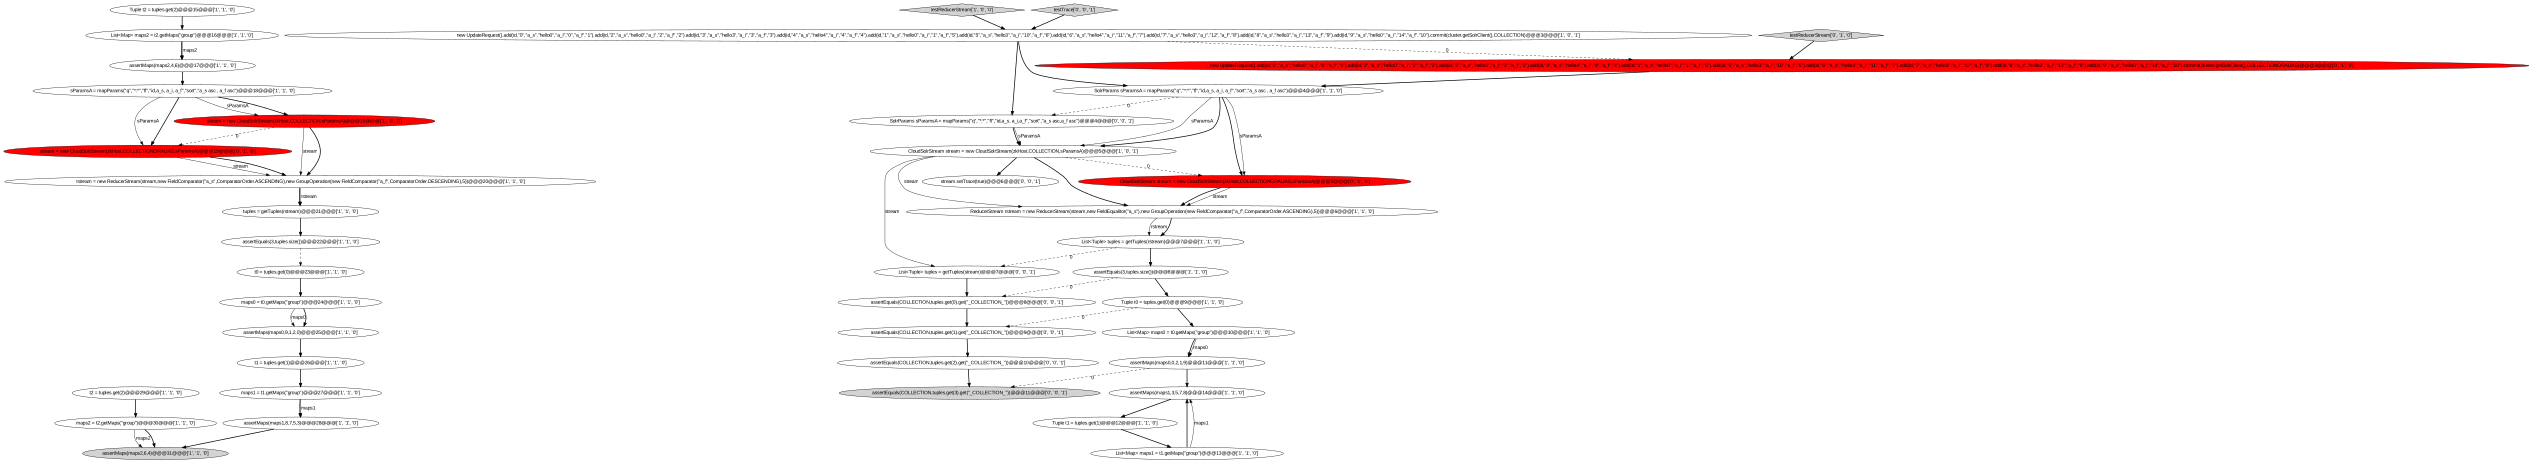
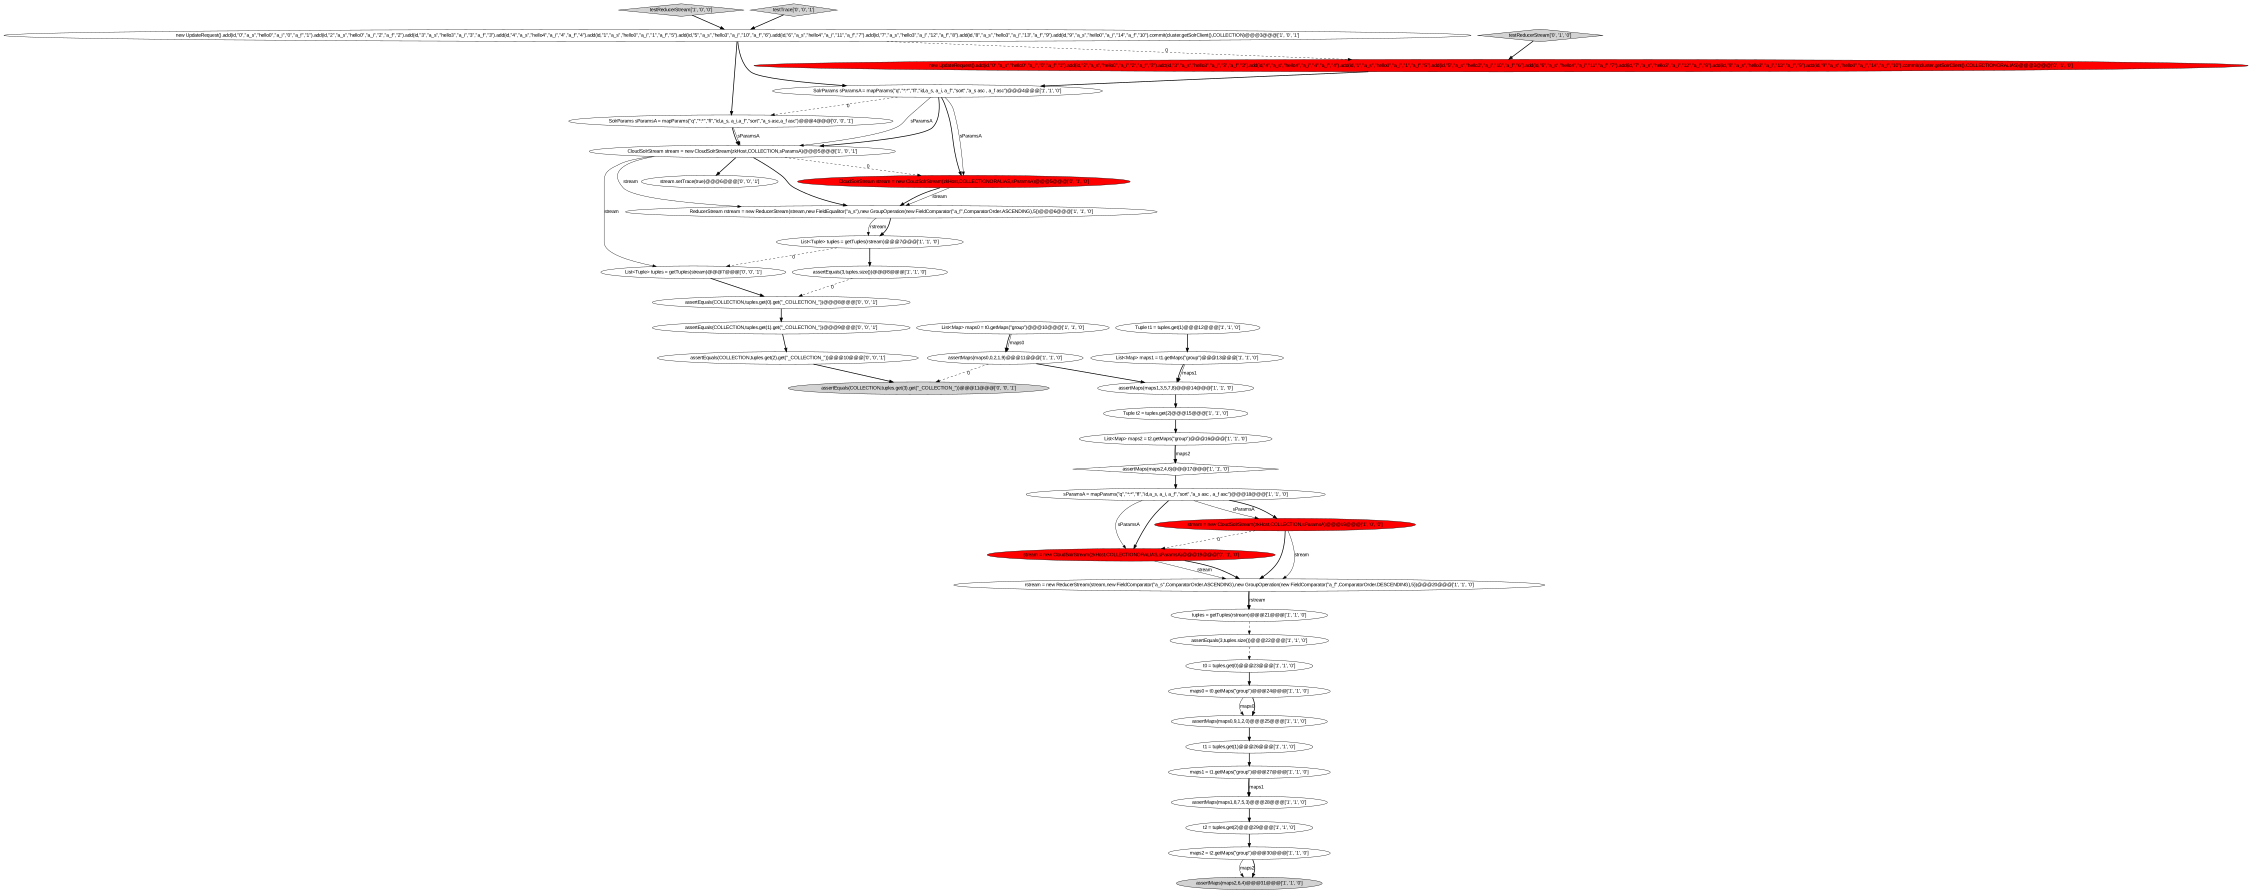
(183, 66) -> (1176, 469)
(301, 225) -> (1249, 626)
(1172, 302) -> none
(1148, 408) -> (1176, 399)
(230, 438) -> (1249, 813)
